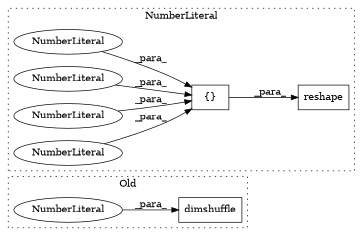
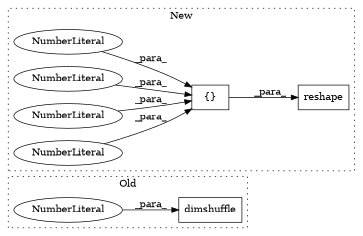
(181, 16) -> (181, 16)
